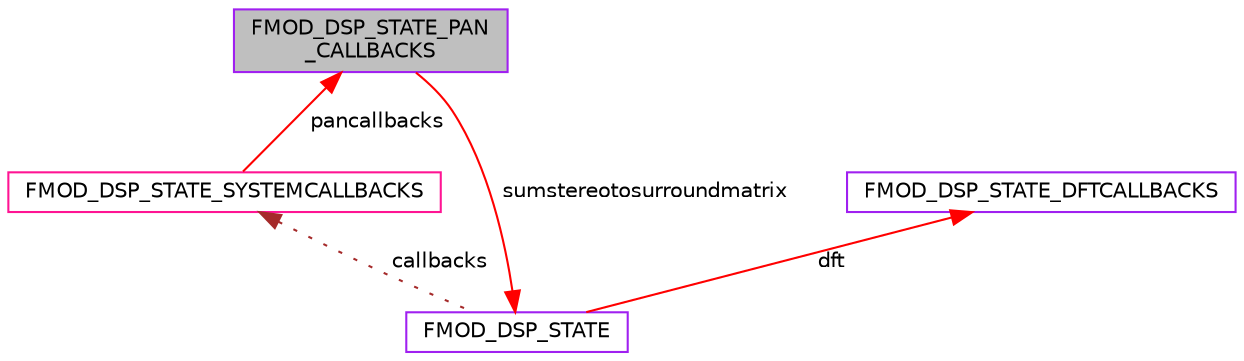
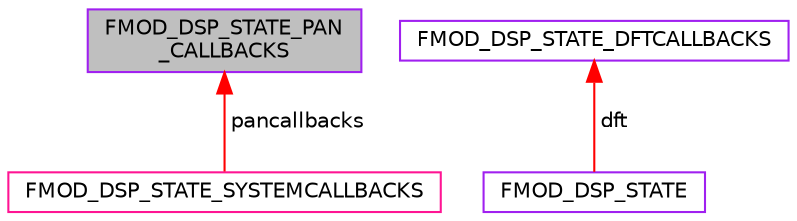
(483, 173) -> none
(375, 269) -> none
